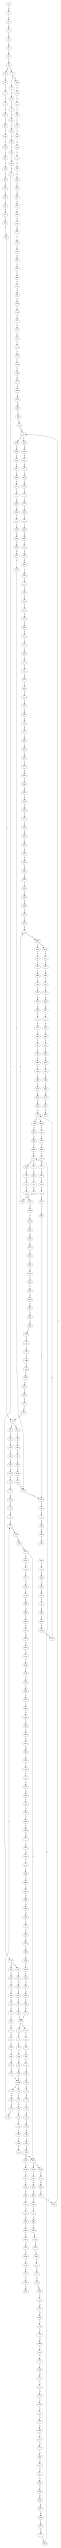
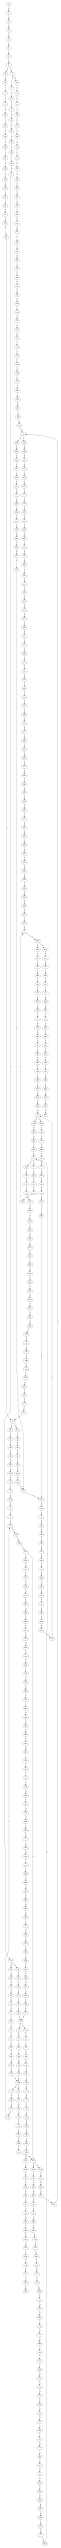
none -> (41, 1552)
